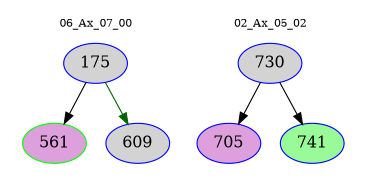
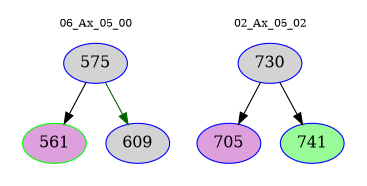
(96, 24) -> (96, 24)
(96, 63) -> (96, 63)
